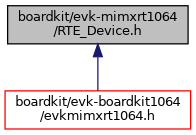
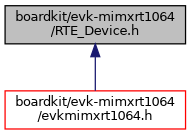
(98, 110) -> (95, 110)
